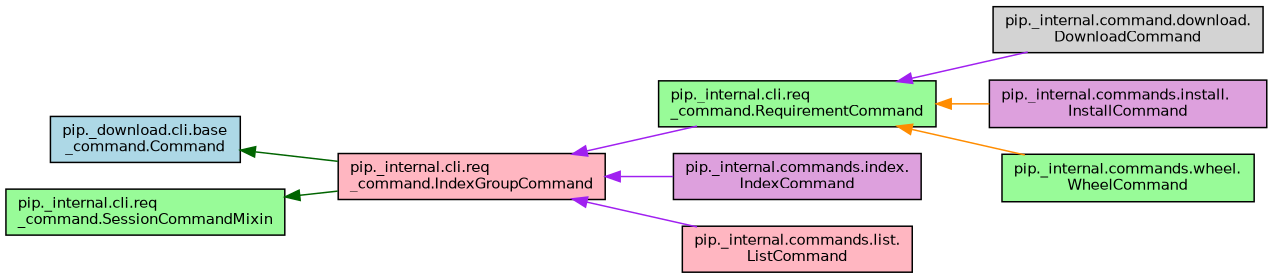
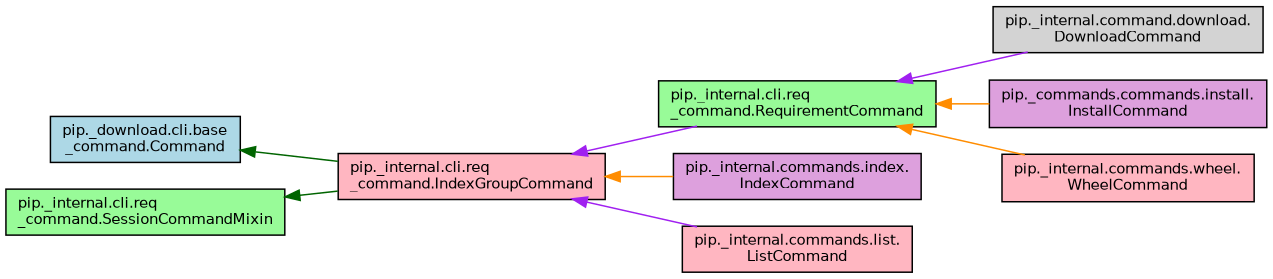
(1128, 104) -> (1128, 104)
(647, 177) -> (647, 177)
(1128, 178) -> (1128, 178)
